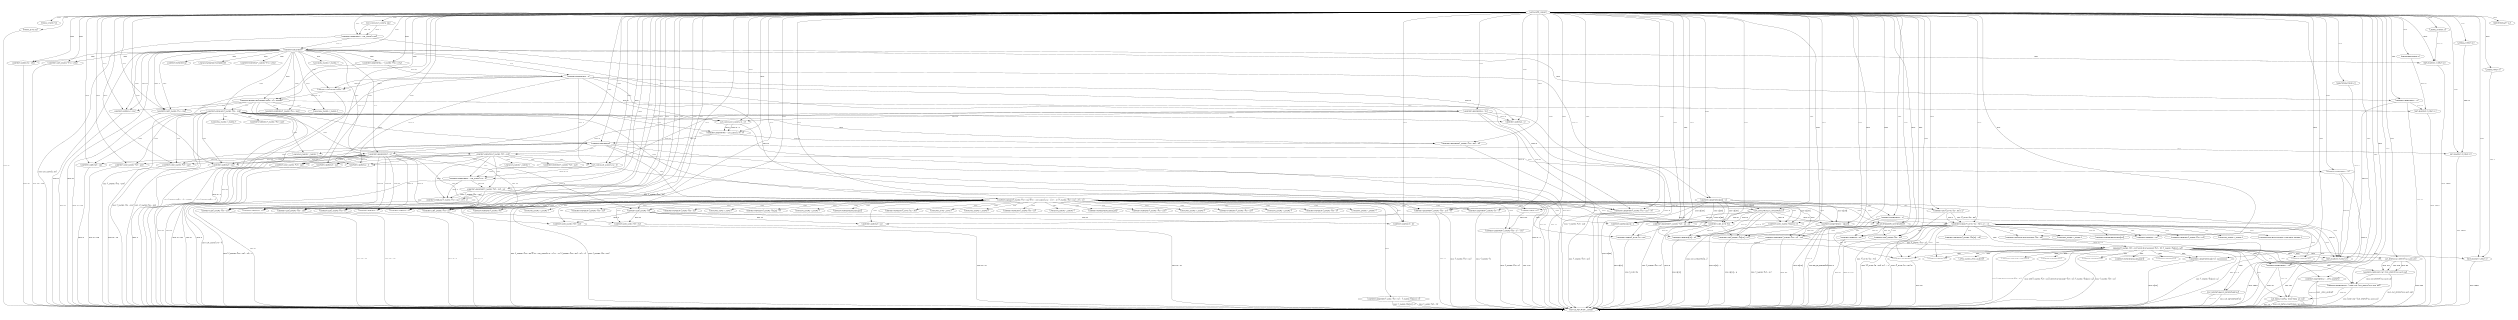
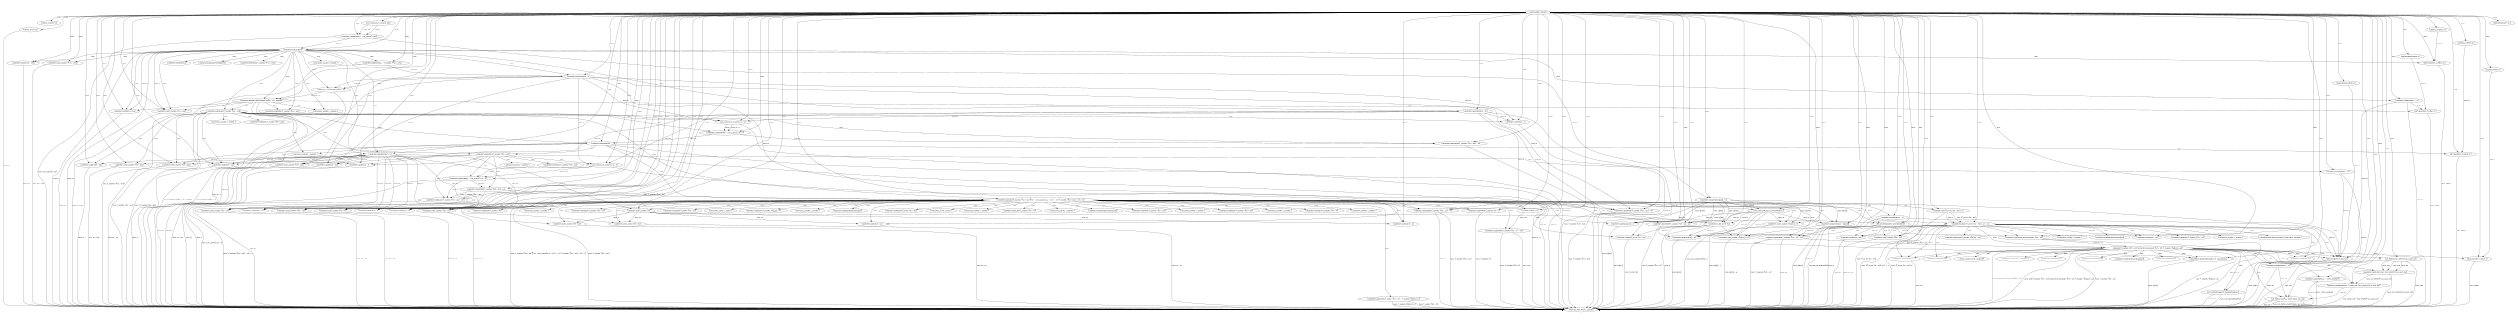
none -> (1034, 13)
(1839, 243) -> (1948, 235)
